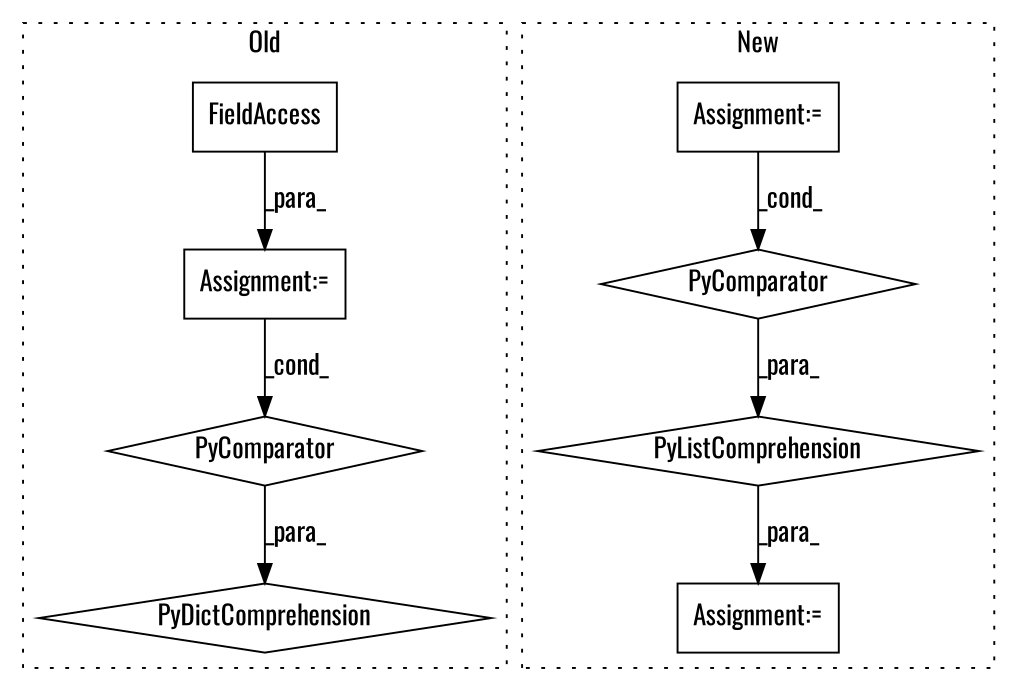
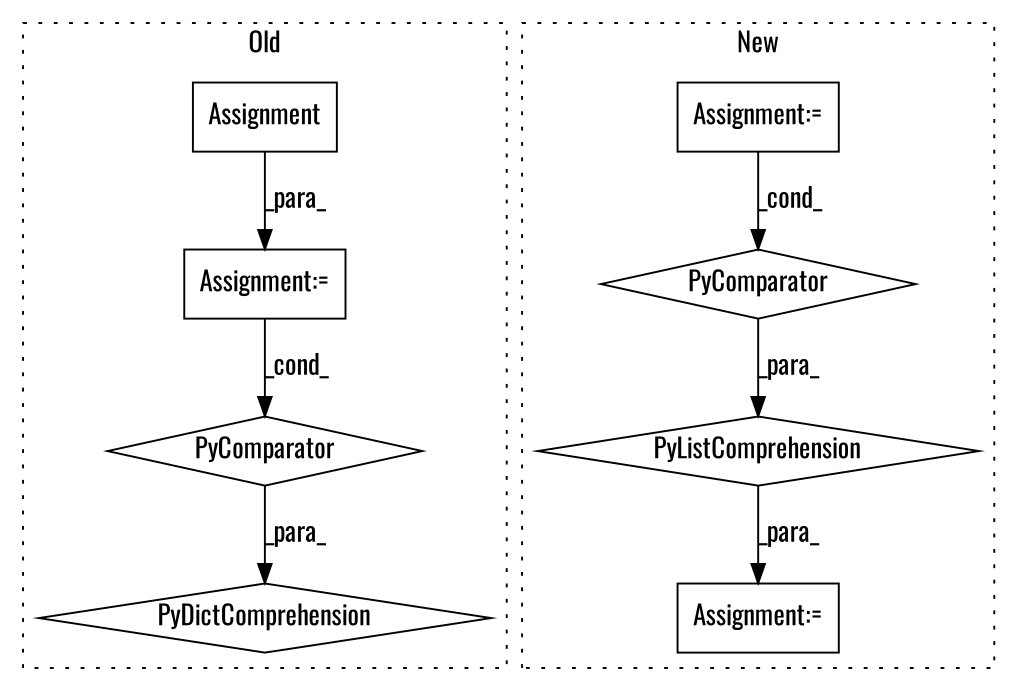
(265, 117) -> (265, 117)
